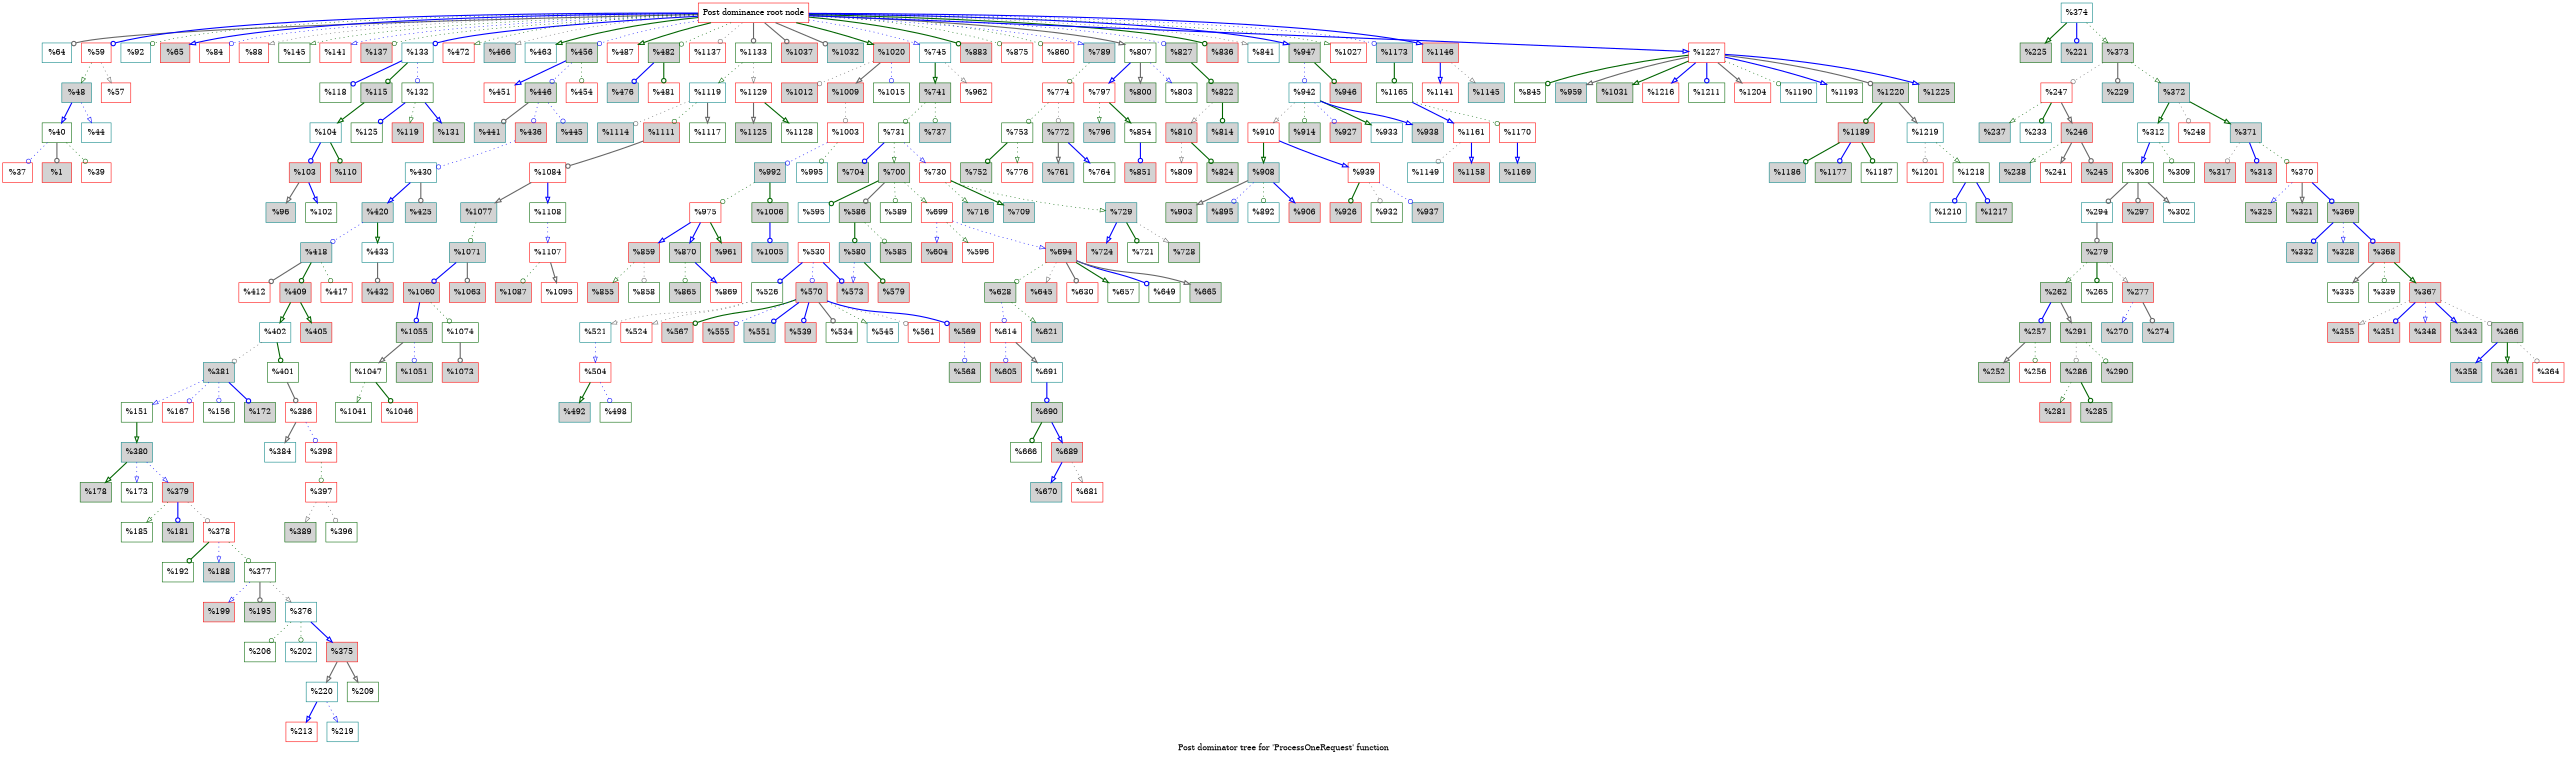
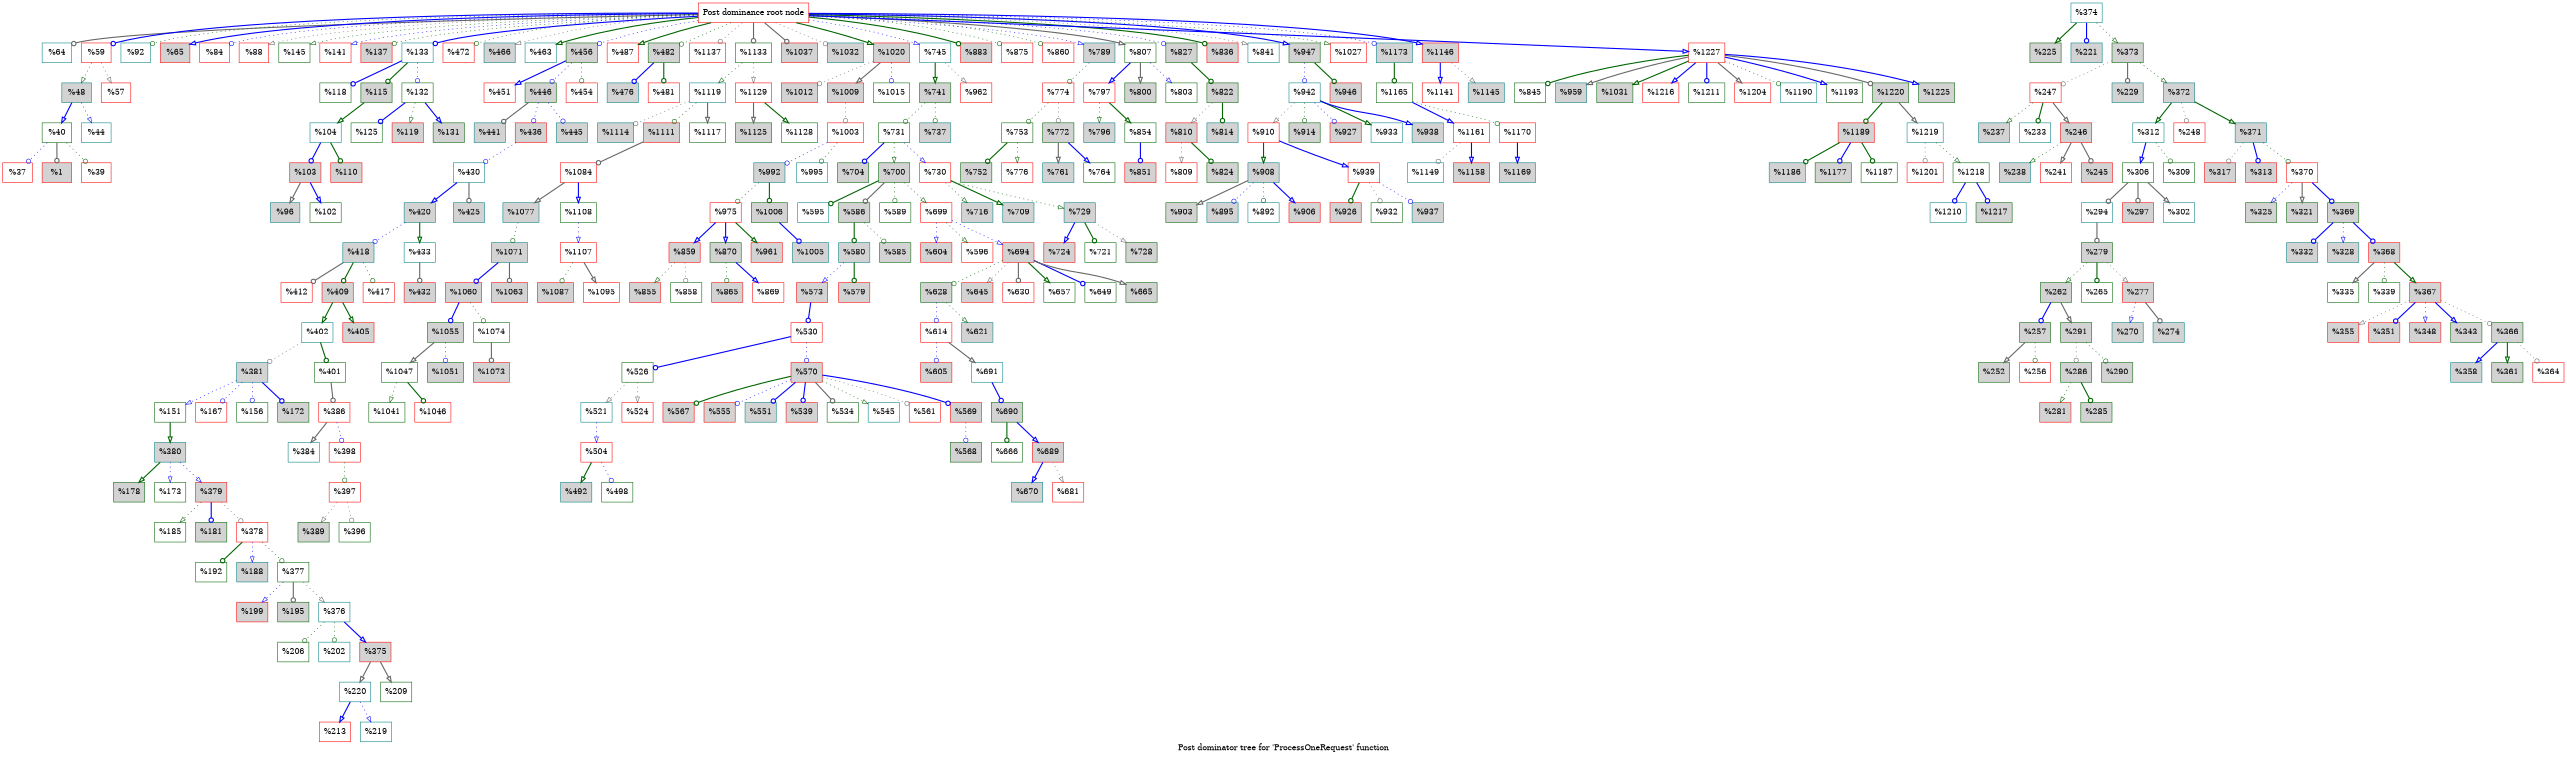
(588, 22) -> (587, 22)
(799, 33) -> (799, 33)
(832, 271) -> (810, 310)
(685, 292) -> (727, 292)
